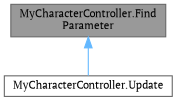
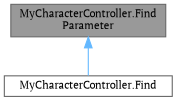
(88, 86) -> (88, 86)
